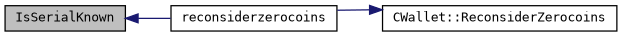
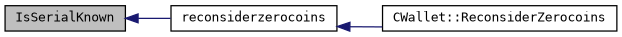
(353, 10) -> (366, 27)
